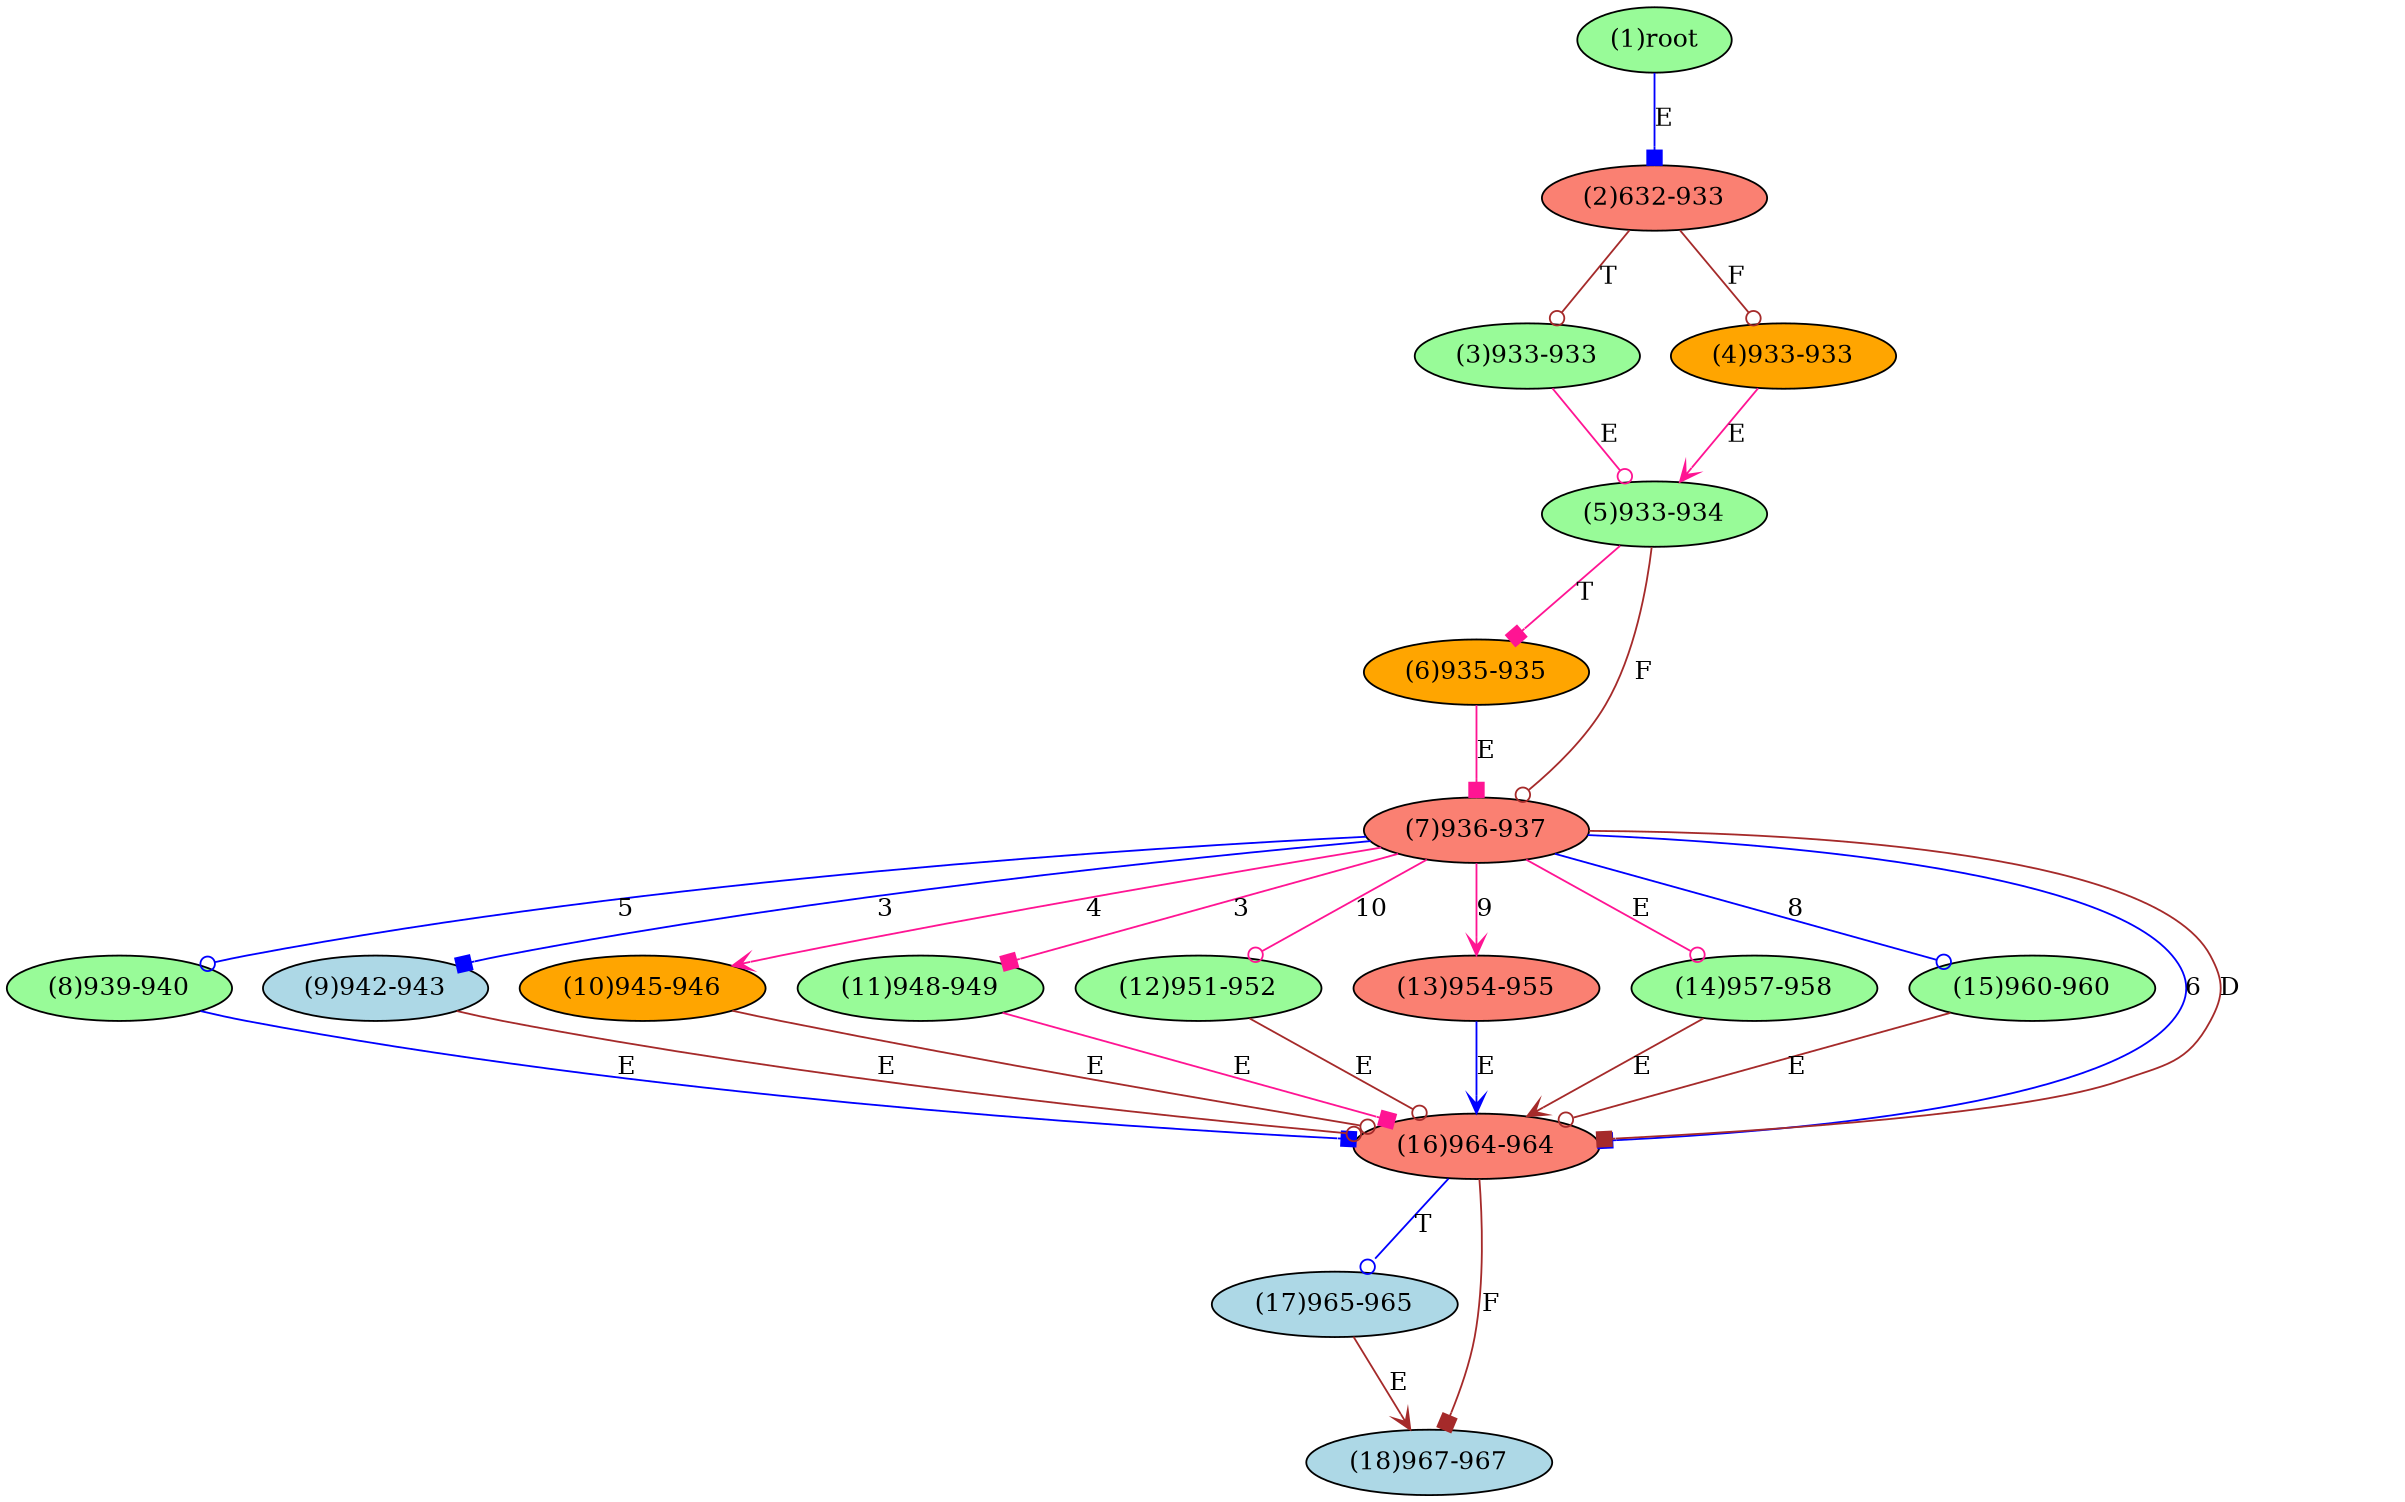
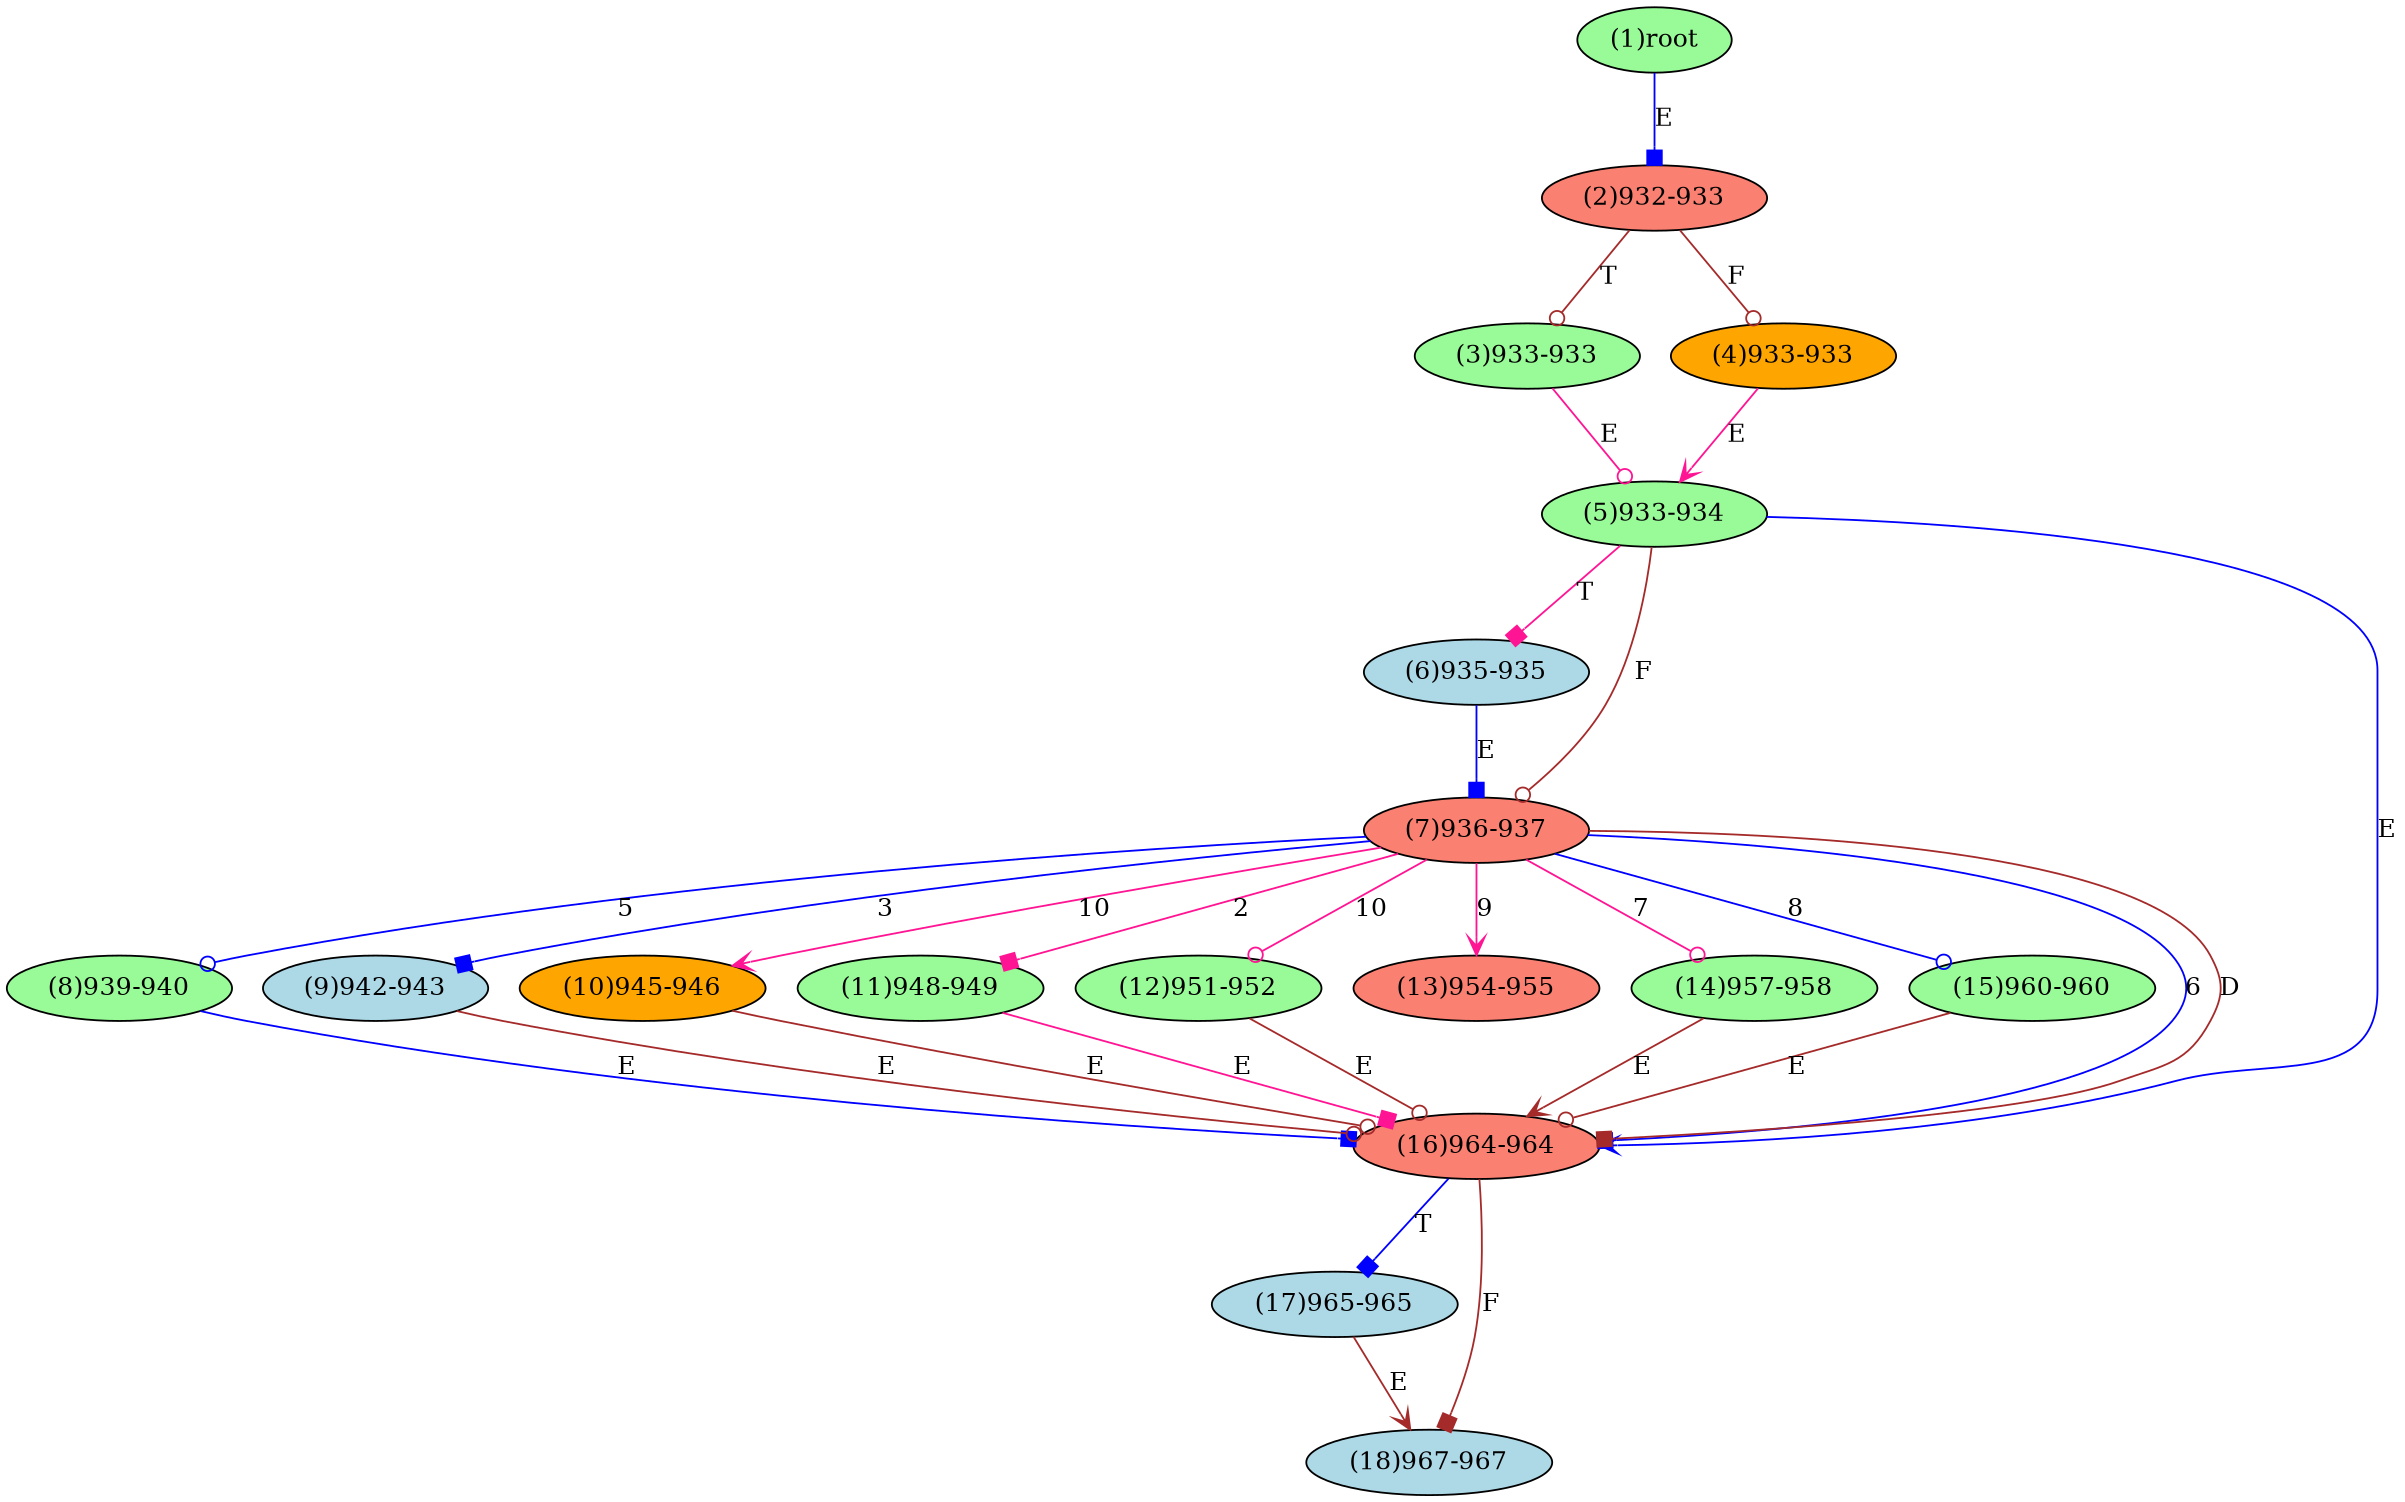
(1655, 198) -> (1655, 198)
(1476, 672) -> (1476, 672)
(1476, 742) -> (1476, 742)
(1095, 909) -> (1095, 909)
(1242, 909) -> (1242, 909)
(1642, 909) -> (1642, 909)
(1476, 1058) -> (2377, 906)
(1412, 1219) -> (1412, 1219)
